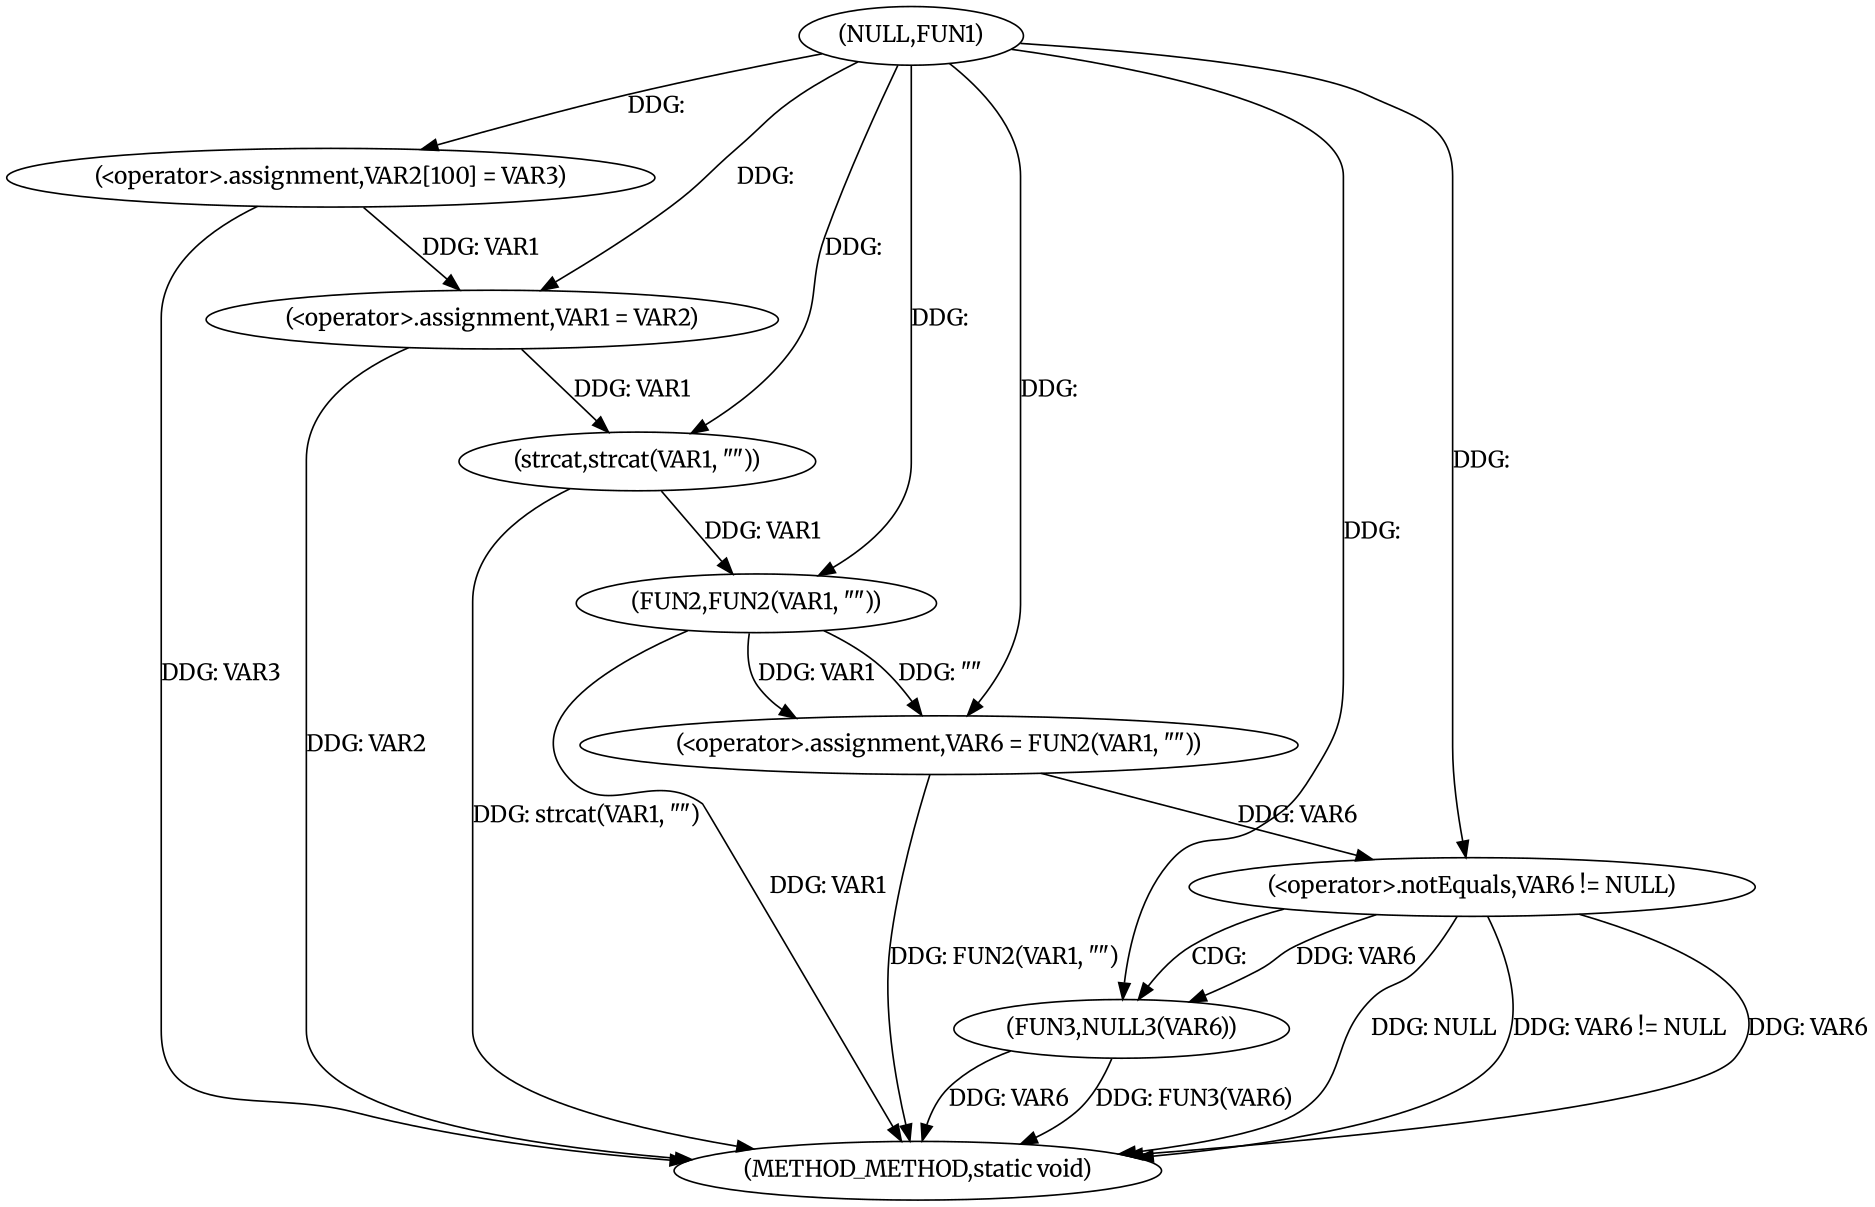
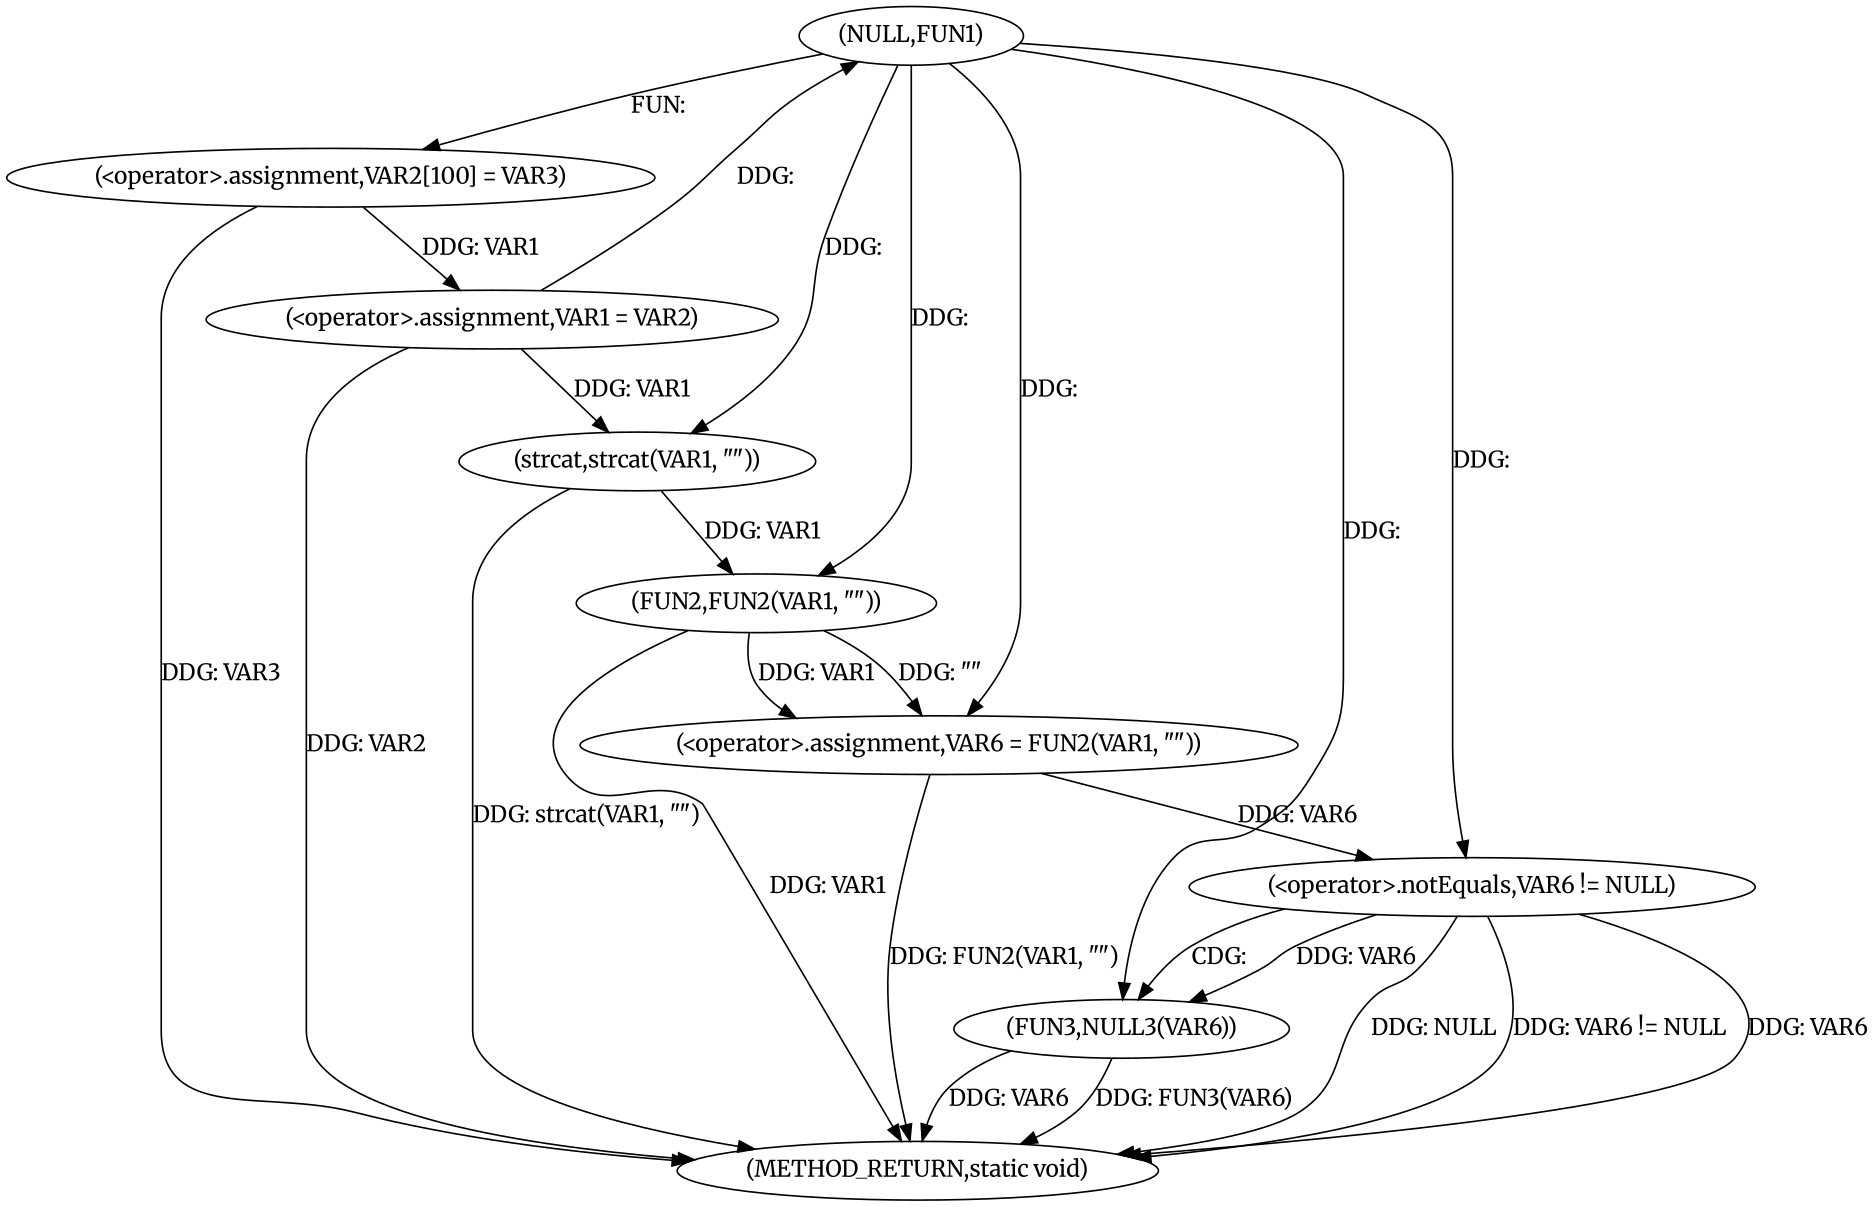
(659, 107) -> (661, 107)
(709, 174) -> (697, 185)
(918, 1171) -> (918, 1171)
